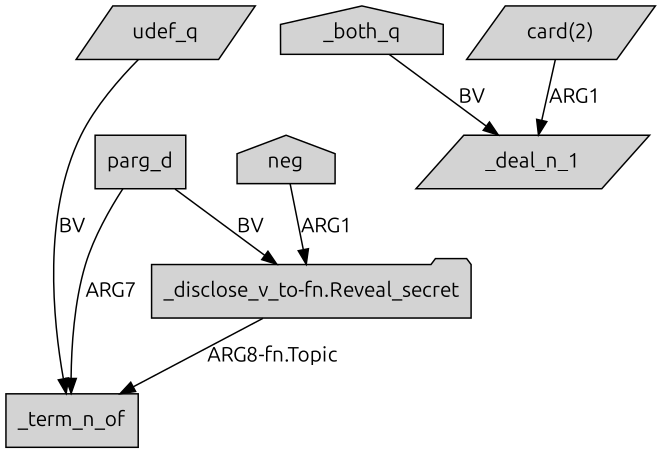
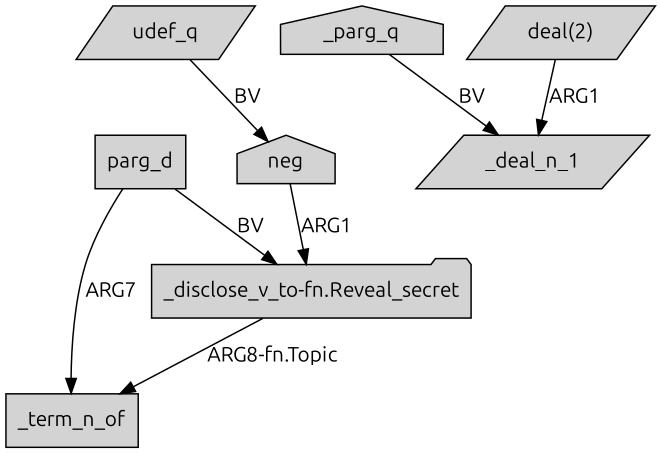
(362, 33) -> (362, 33)
(561, 33) -> (561, 33)
(59, 208) -> (224, 95)
